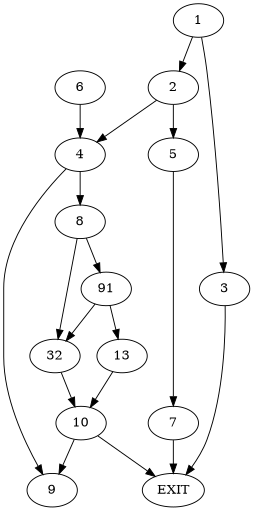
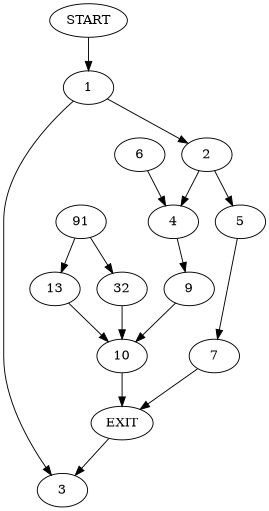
none -> (89, 21)
(80, 222) -> none
(220, 389) -> (95, 453)
(69, 452) -> (159, 319)
